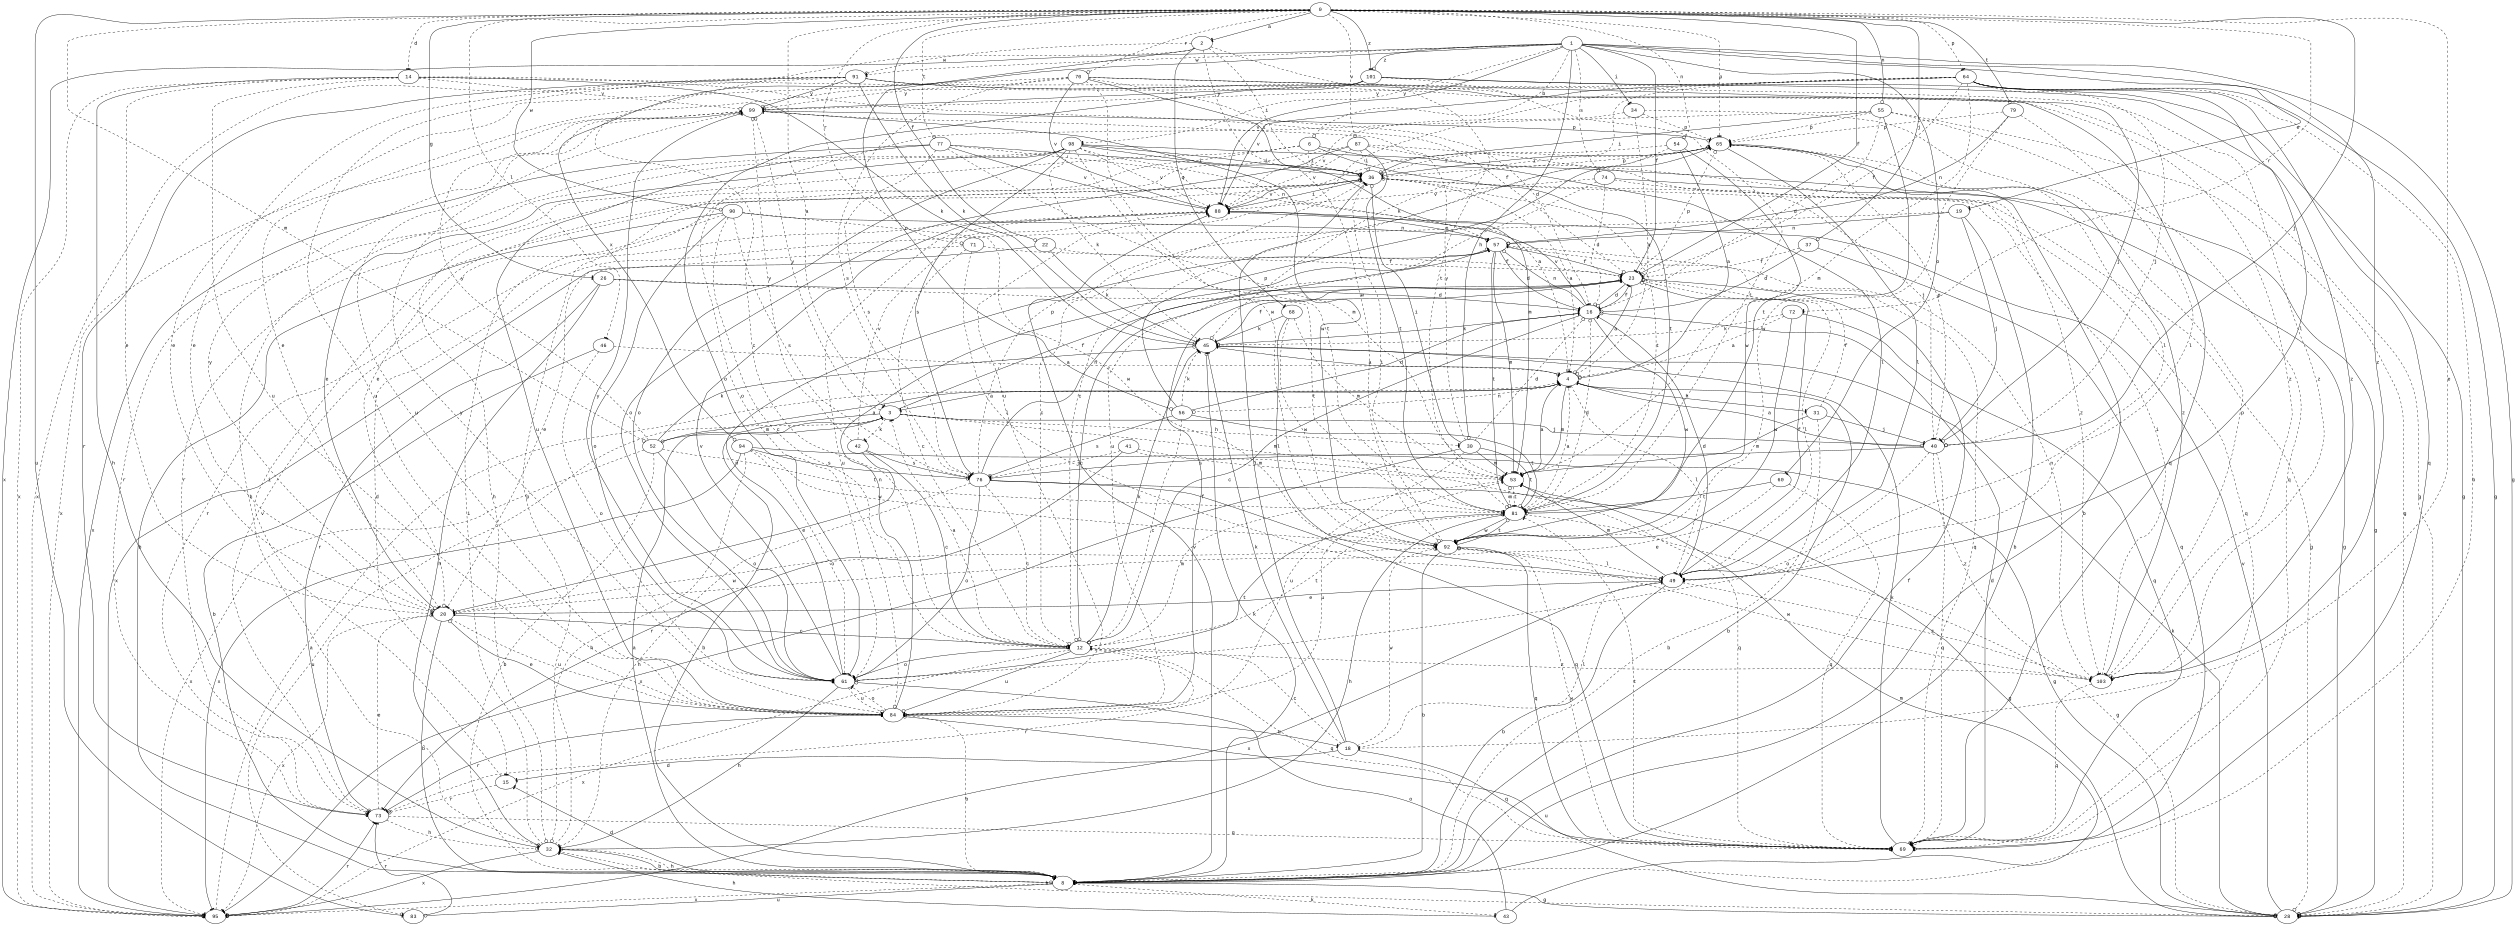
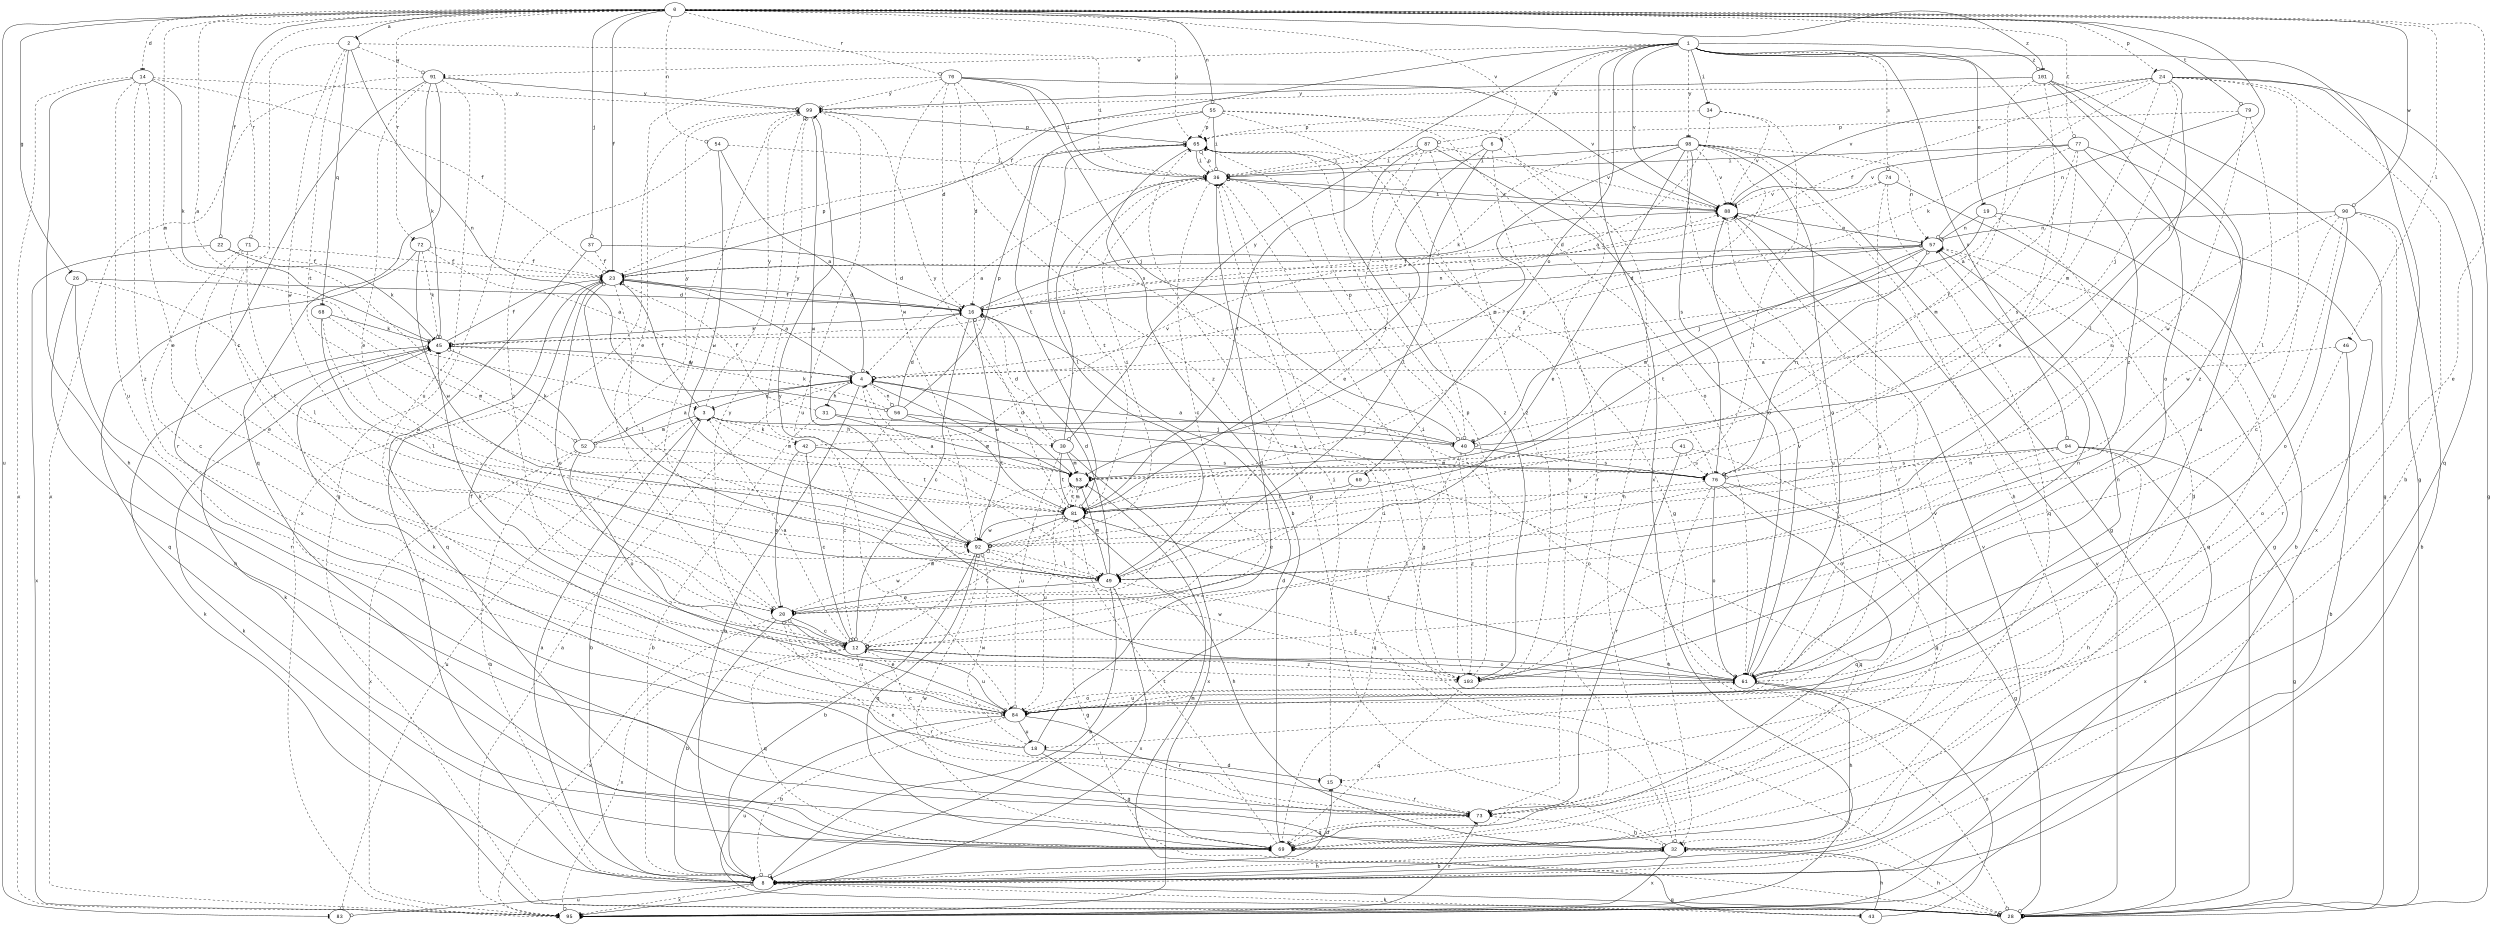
(1966, 77) -> (2162, 77)
(1445, 114) -> (1577, 67)
(1802, 206) -> (1395, 283)
(1481, 245) -> (1255, 245)
none -> (515, 262)
(1528, 708) -> none
(417, 874) -> none
